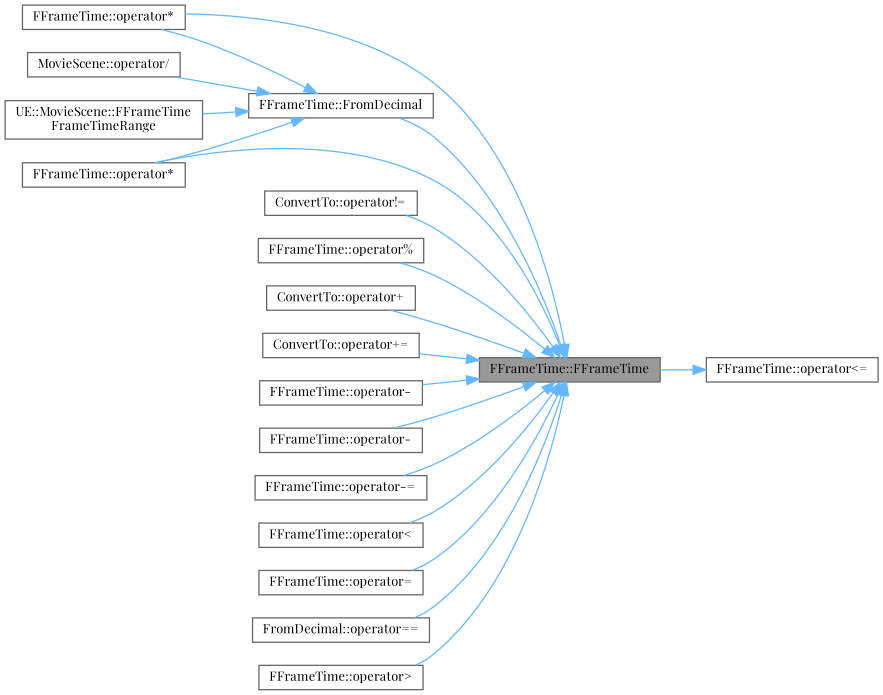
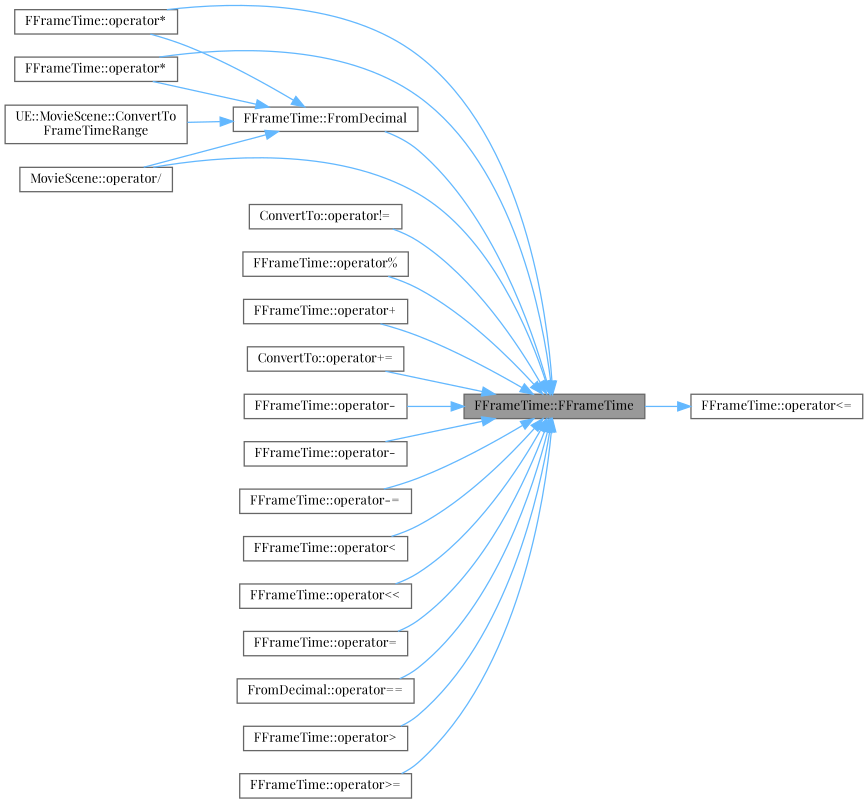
(104, 120) -> (96, 124)
none -> (400, 185)
(341, 298) -> (326, 312)
none -> (326, 596)
none -> (326, 786)
